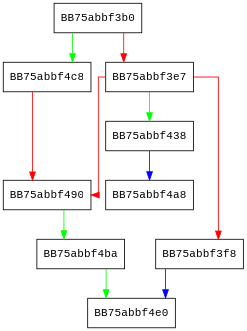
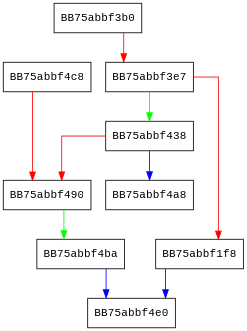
(73, 43) -> none
(98, 133) -> (66, 136)
(200, 254) -> (200, 254)
(106, 279) -> (106, 279)
